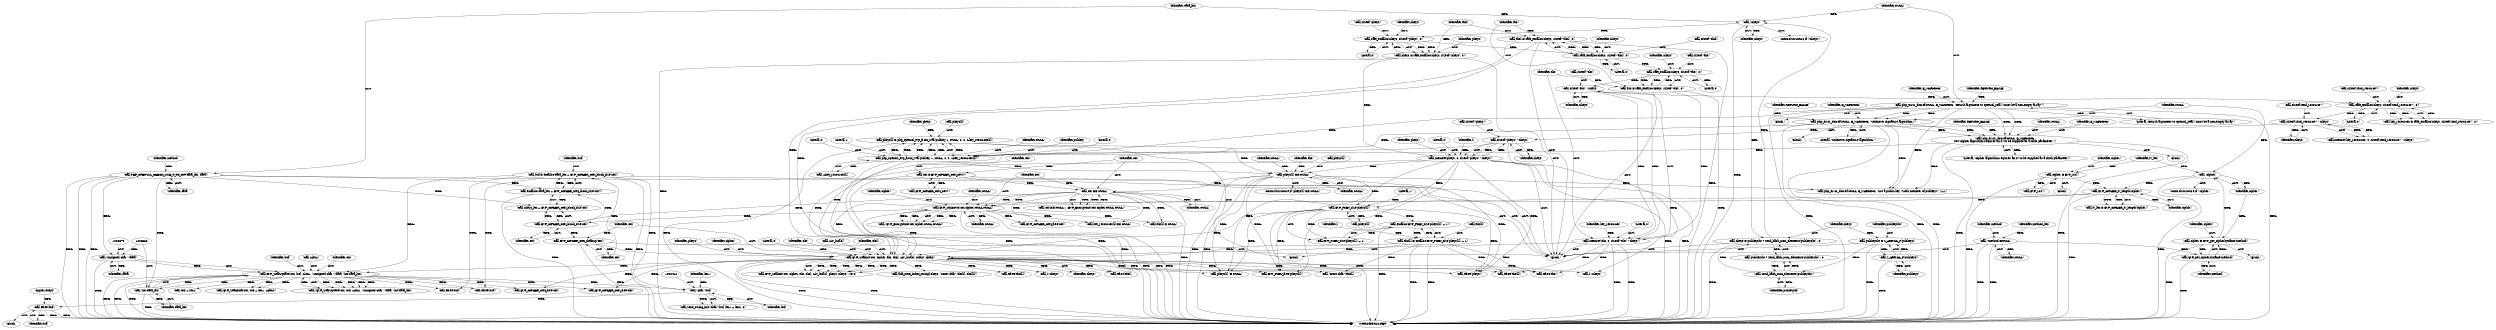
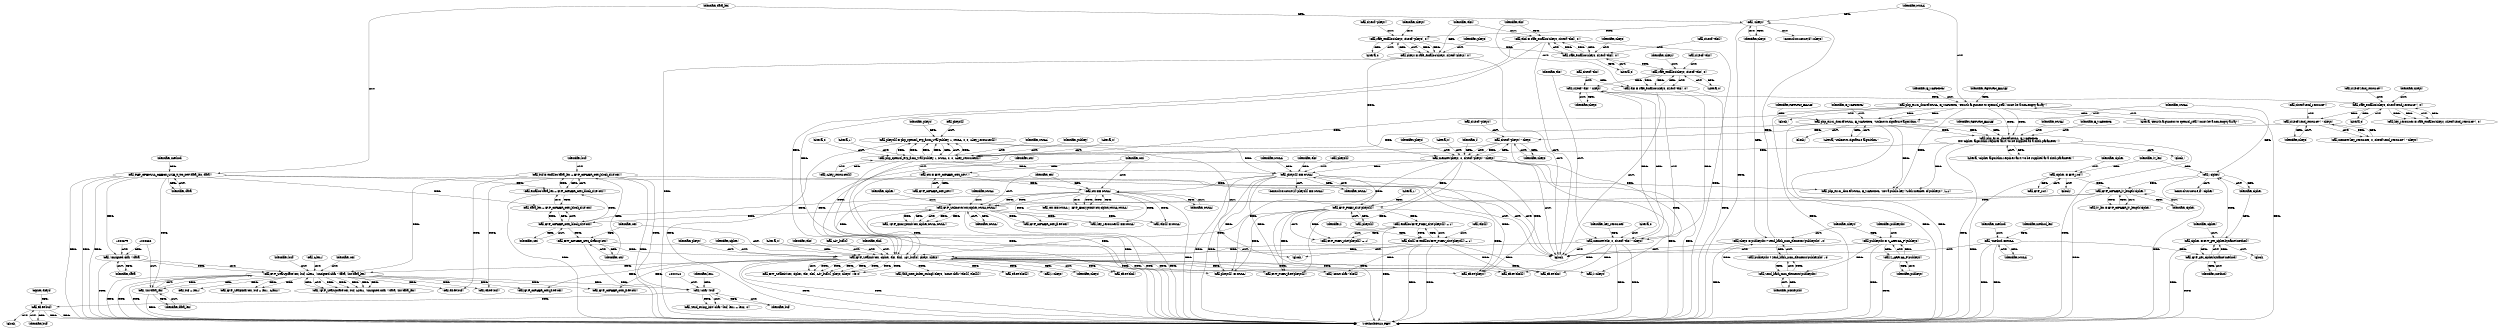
(553, 208) -> (558, 208)
